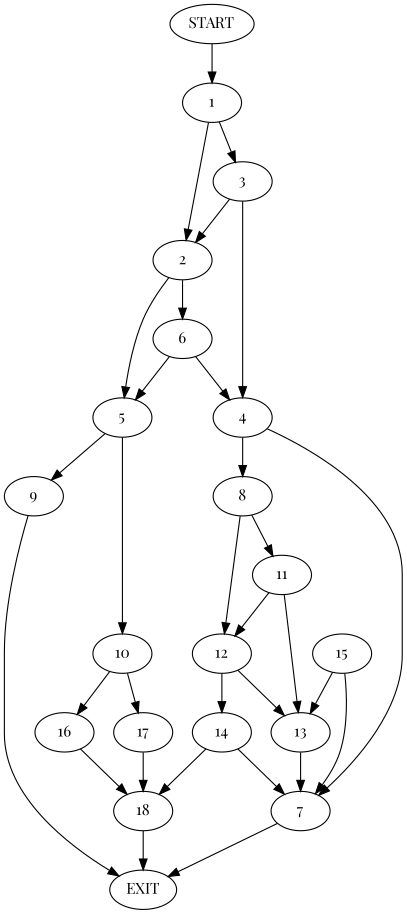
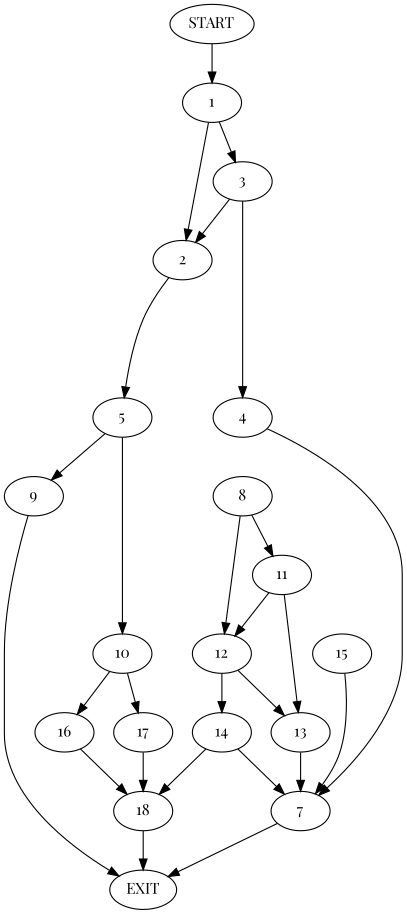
(183, 339) -> none
(243, 452) -> none
(324, 688) -> none
